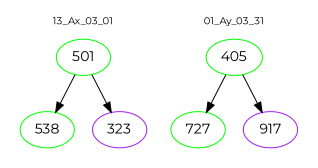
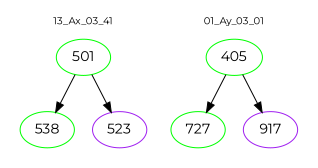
(83, 22) -> (83, 22)
(234, 22) -> (234, 22)
(120, 130) -> (120, 130)
